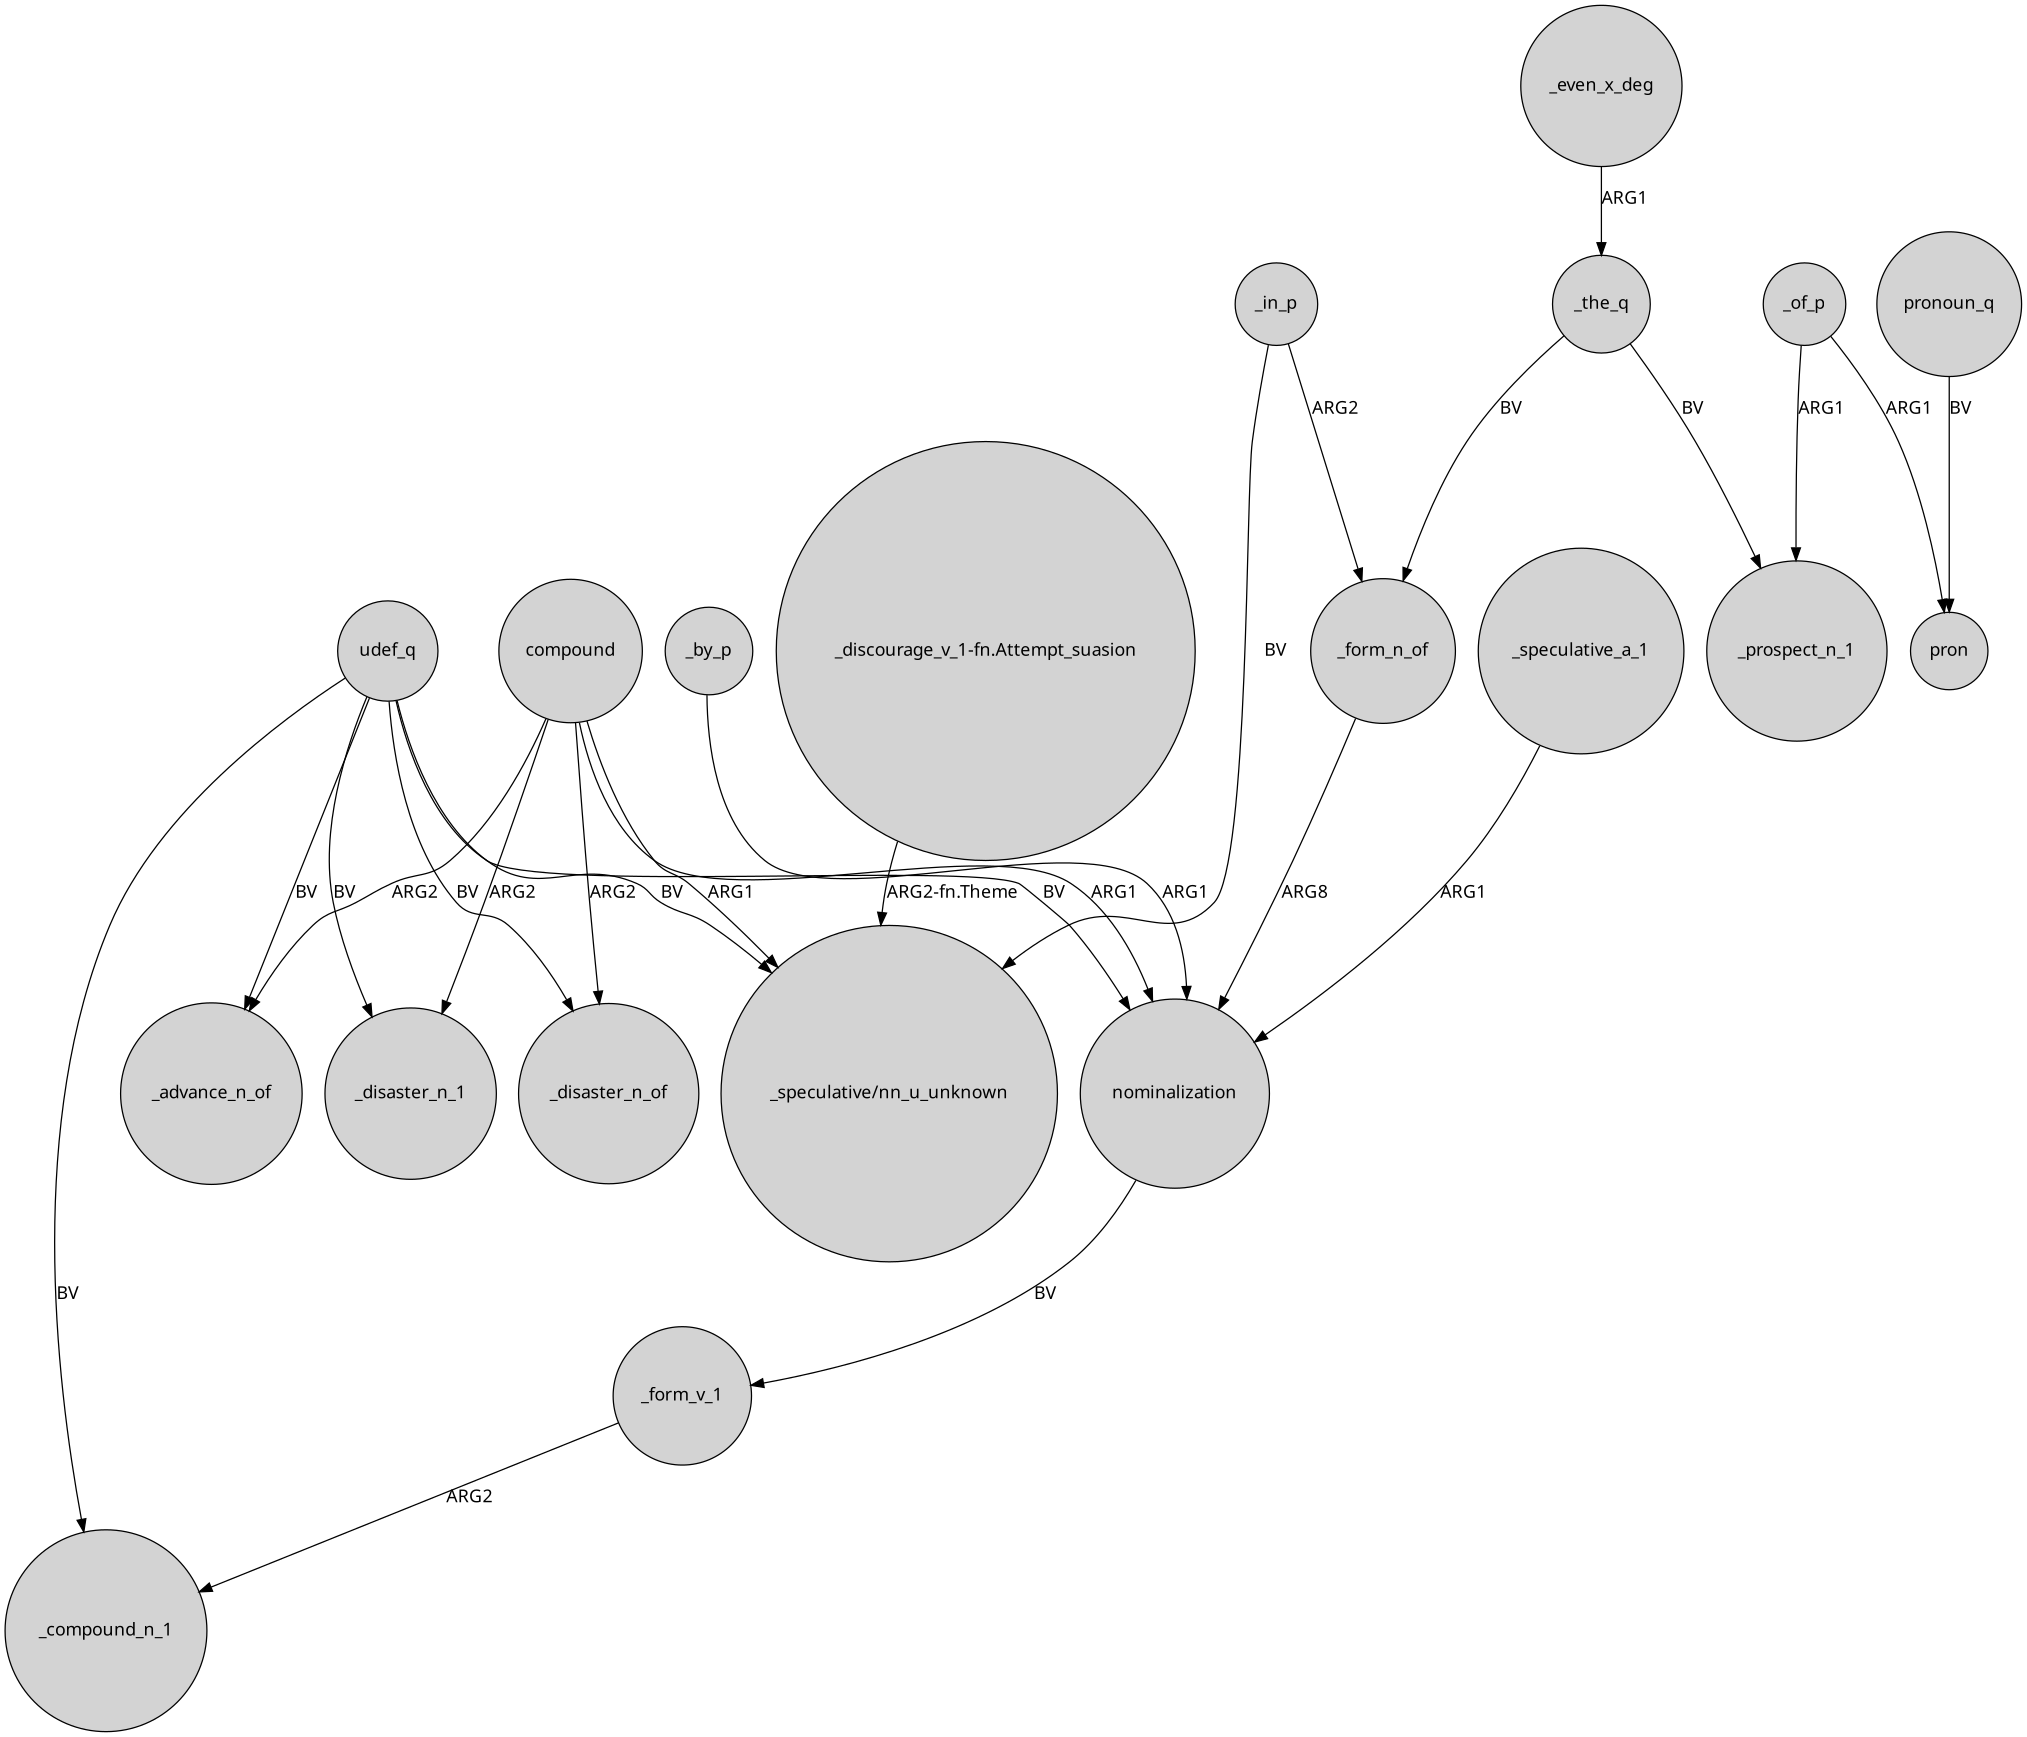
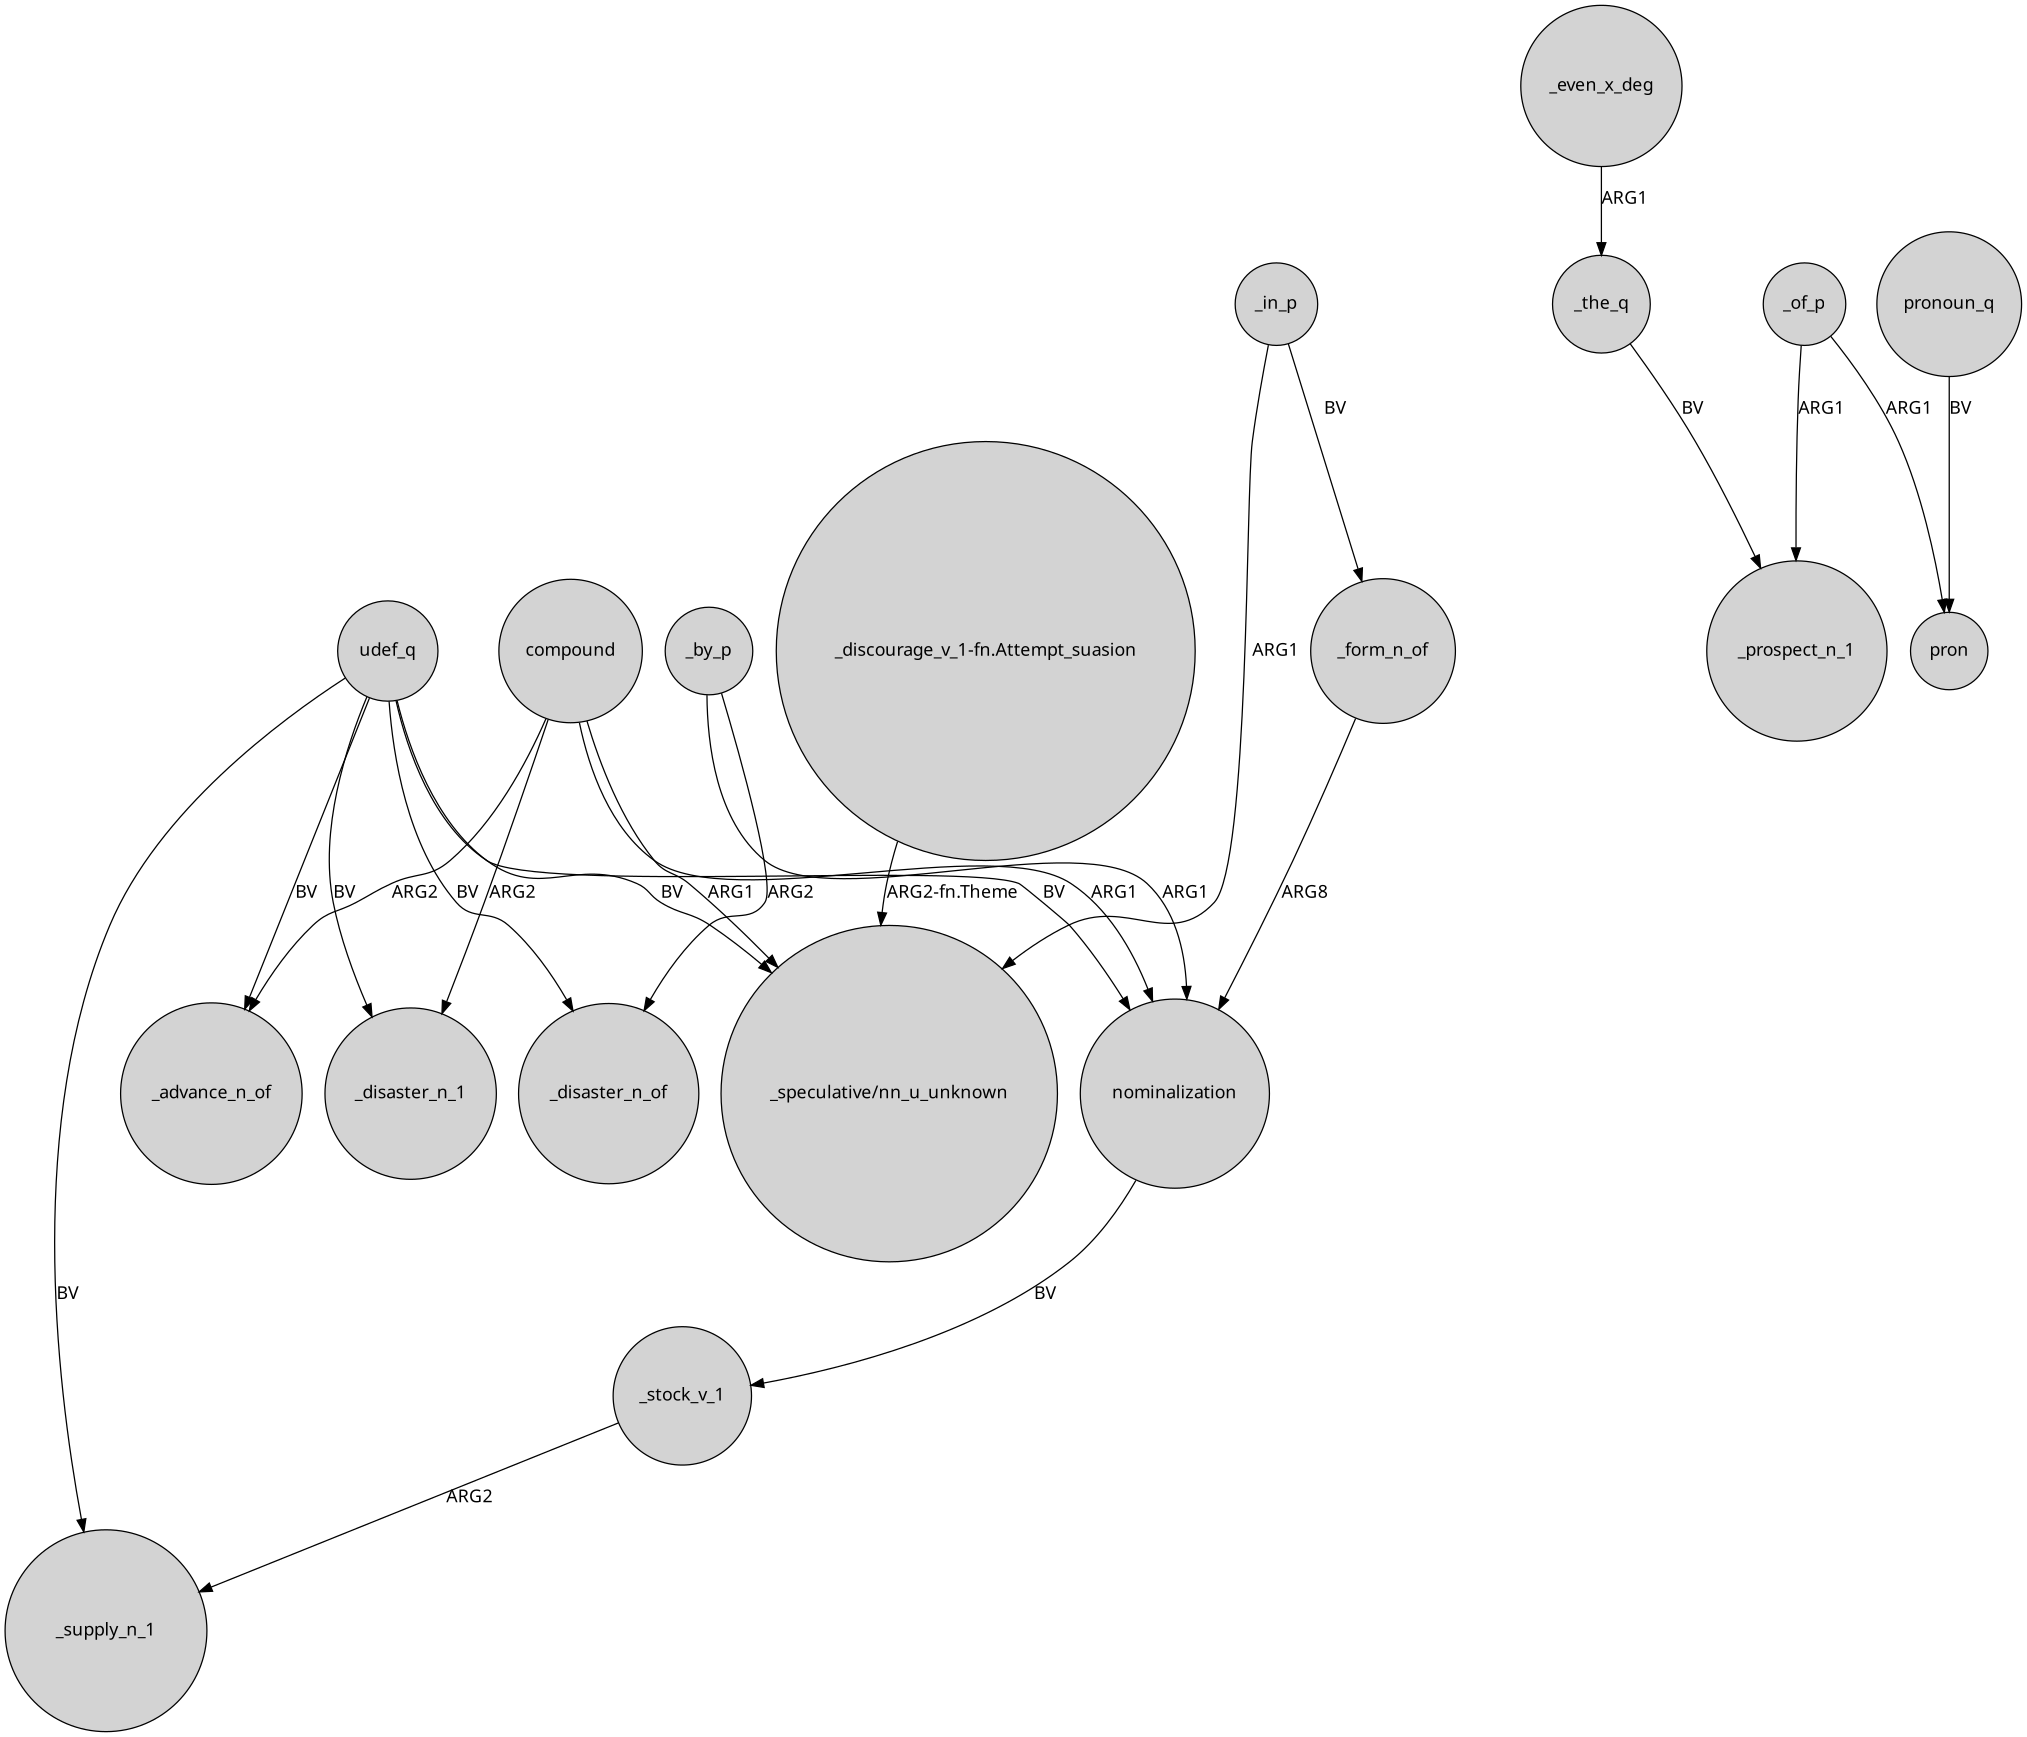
(1335, 409) -> (1335, 409)
(1468, 440) -> none
(1276, 651) -> (1276, 651)
(1581, 651) -> none
(586, 857) -> (767, 892)
(682, 1396) -> (682, 1396)
(106, 1631) -> (106, 1631)
